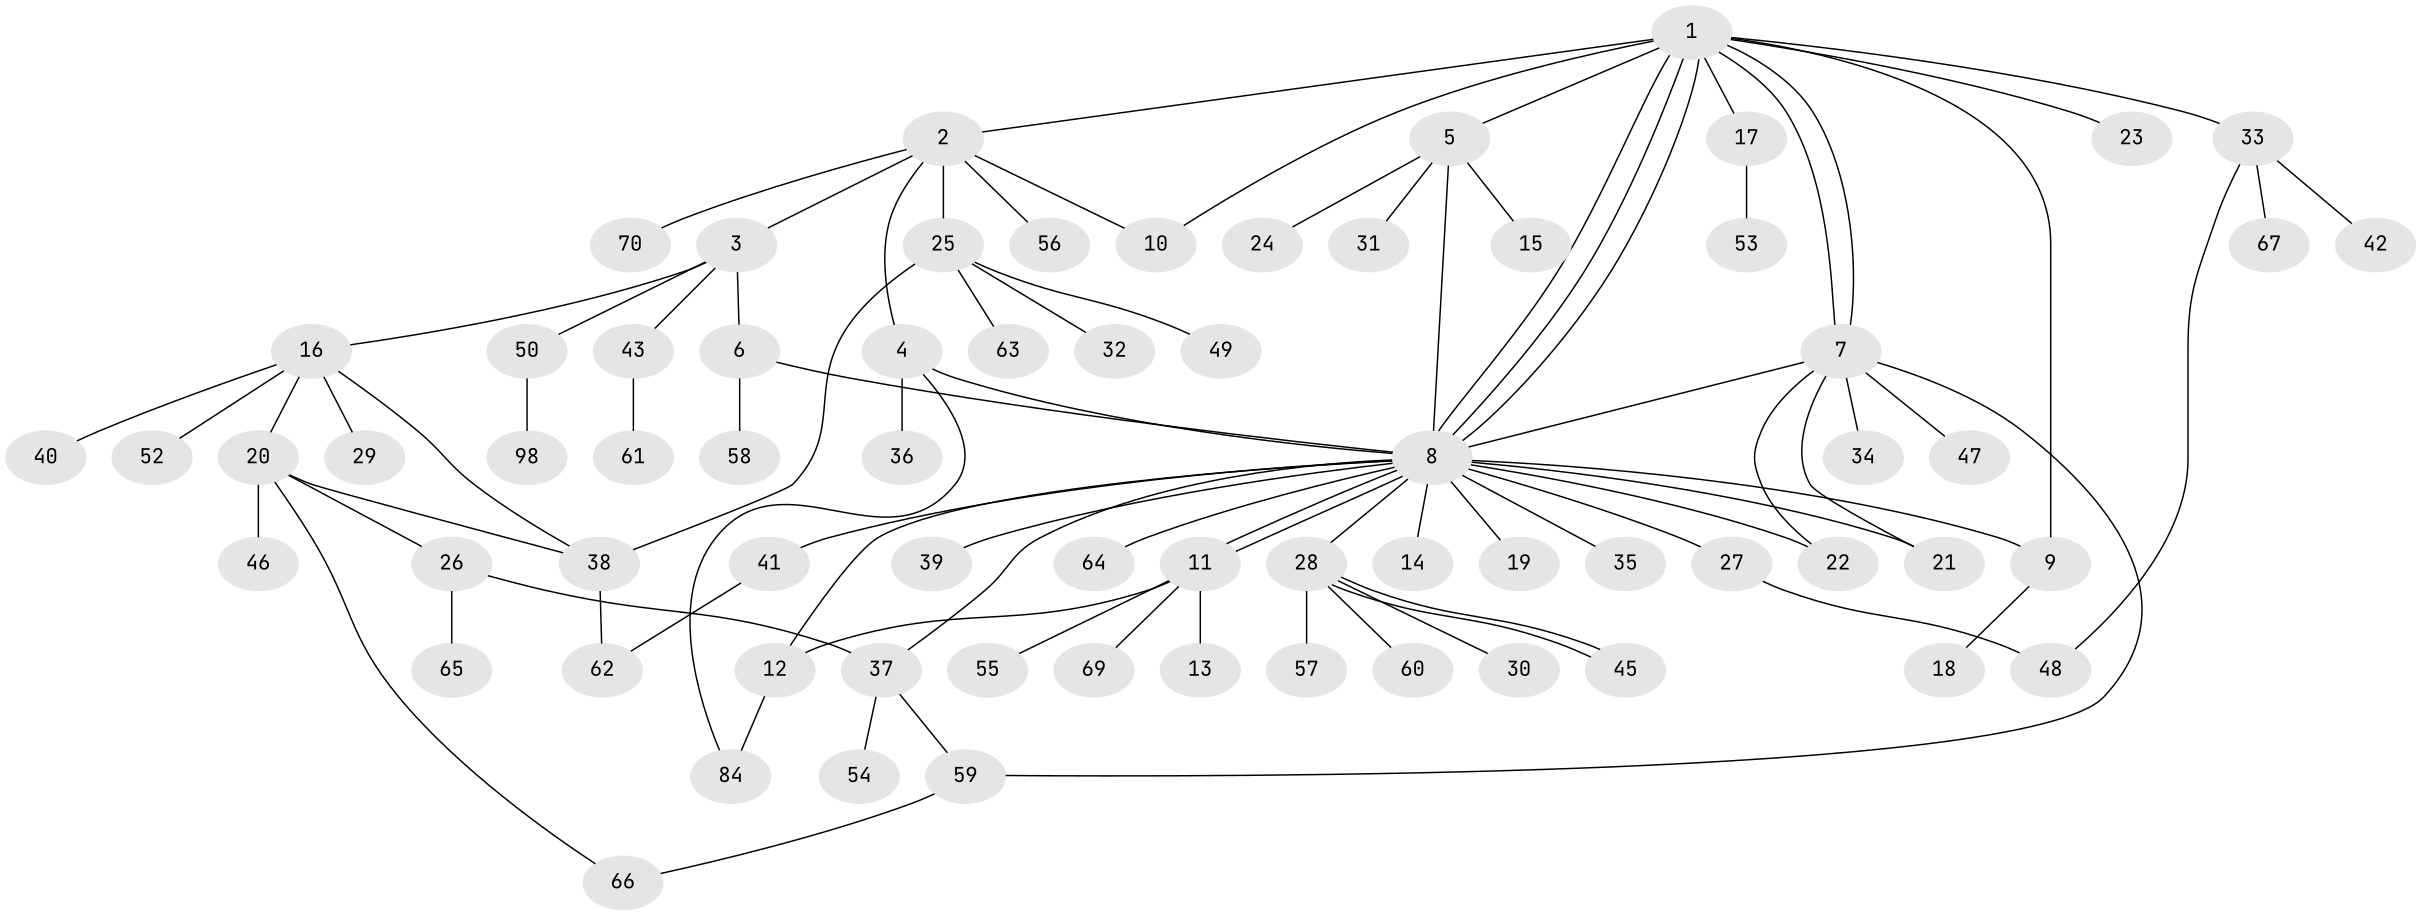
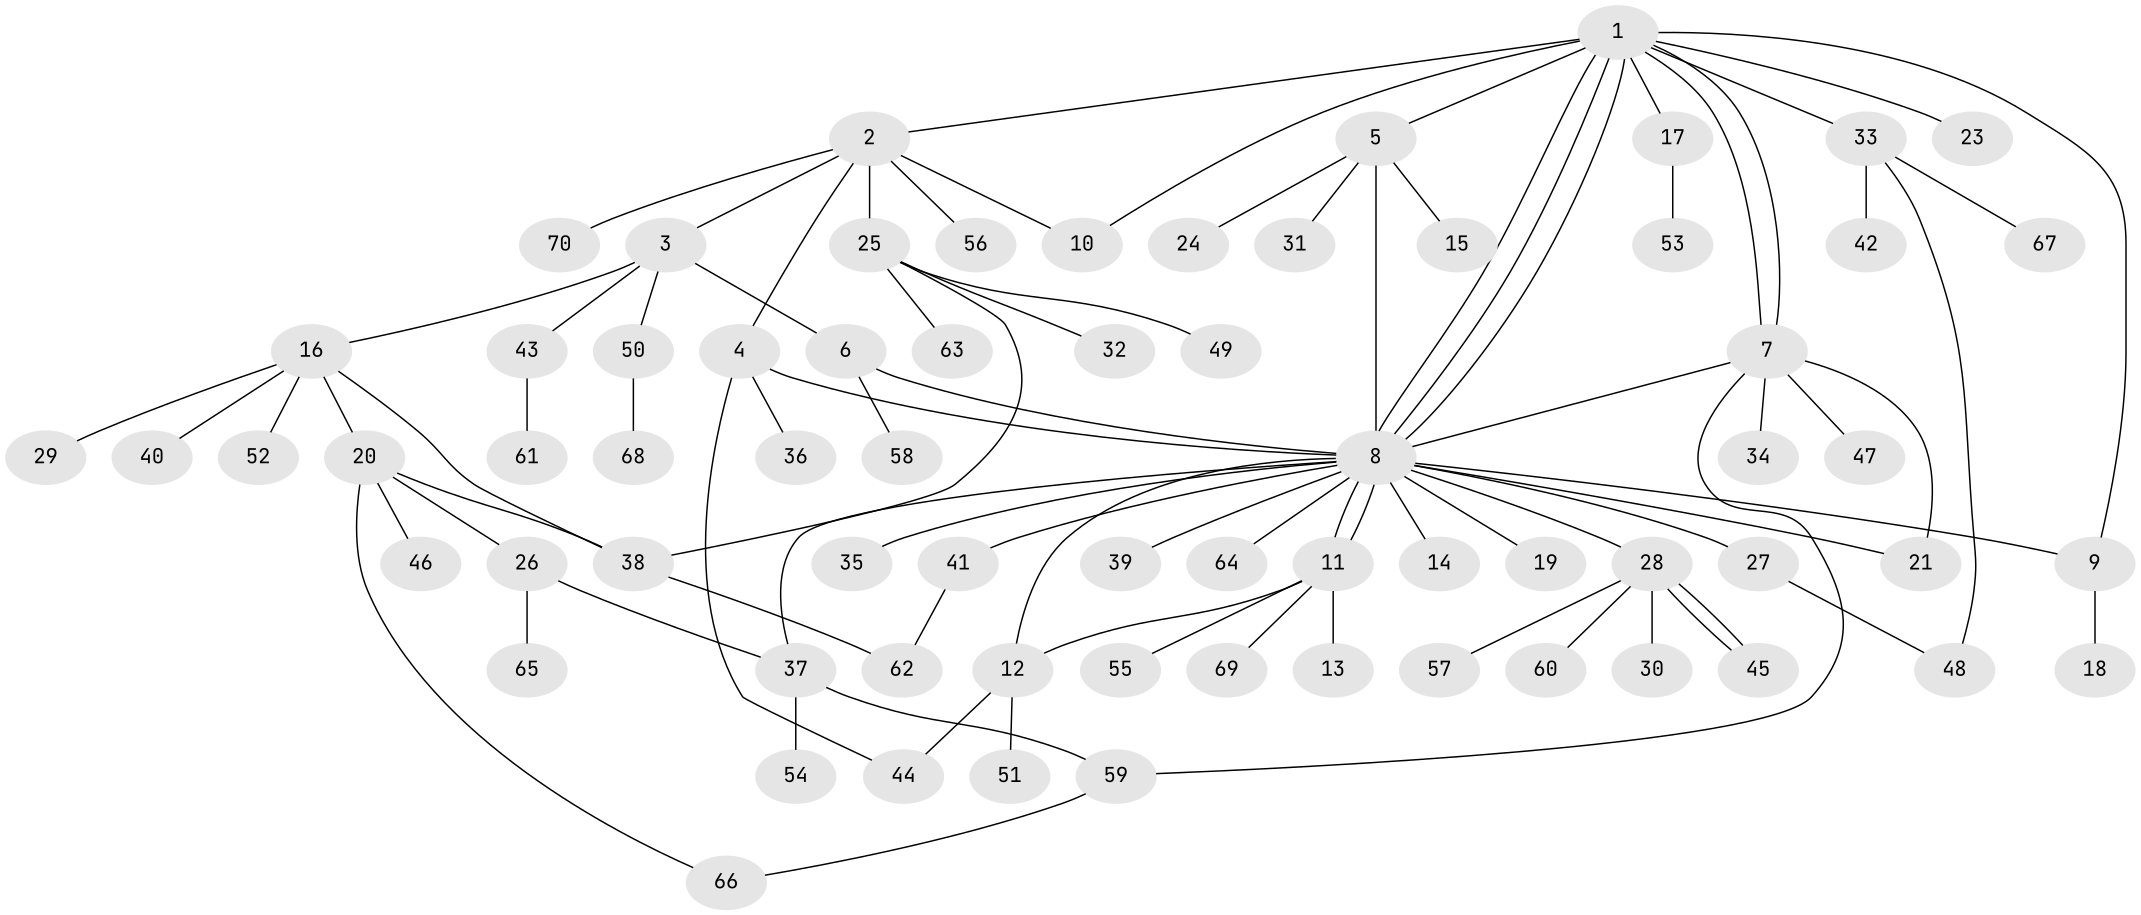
(527, 458) -> (633, 458)
(1838, 564) -> none
(731, 777) -> (904, 777)
none -> (1010, 777)
